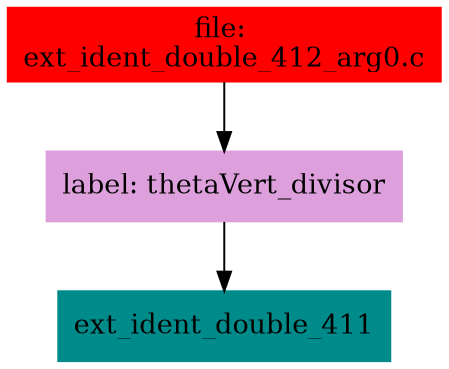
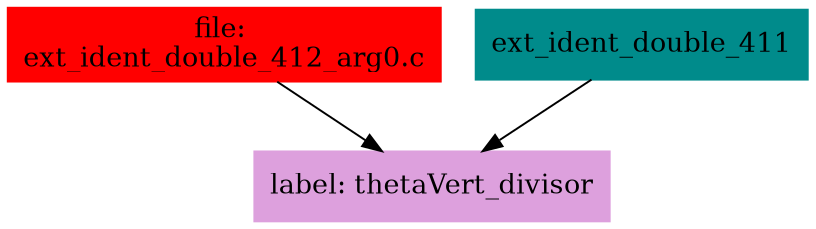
(224, 247) -> (546, 110)
